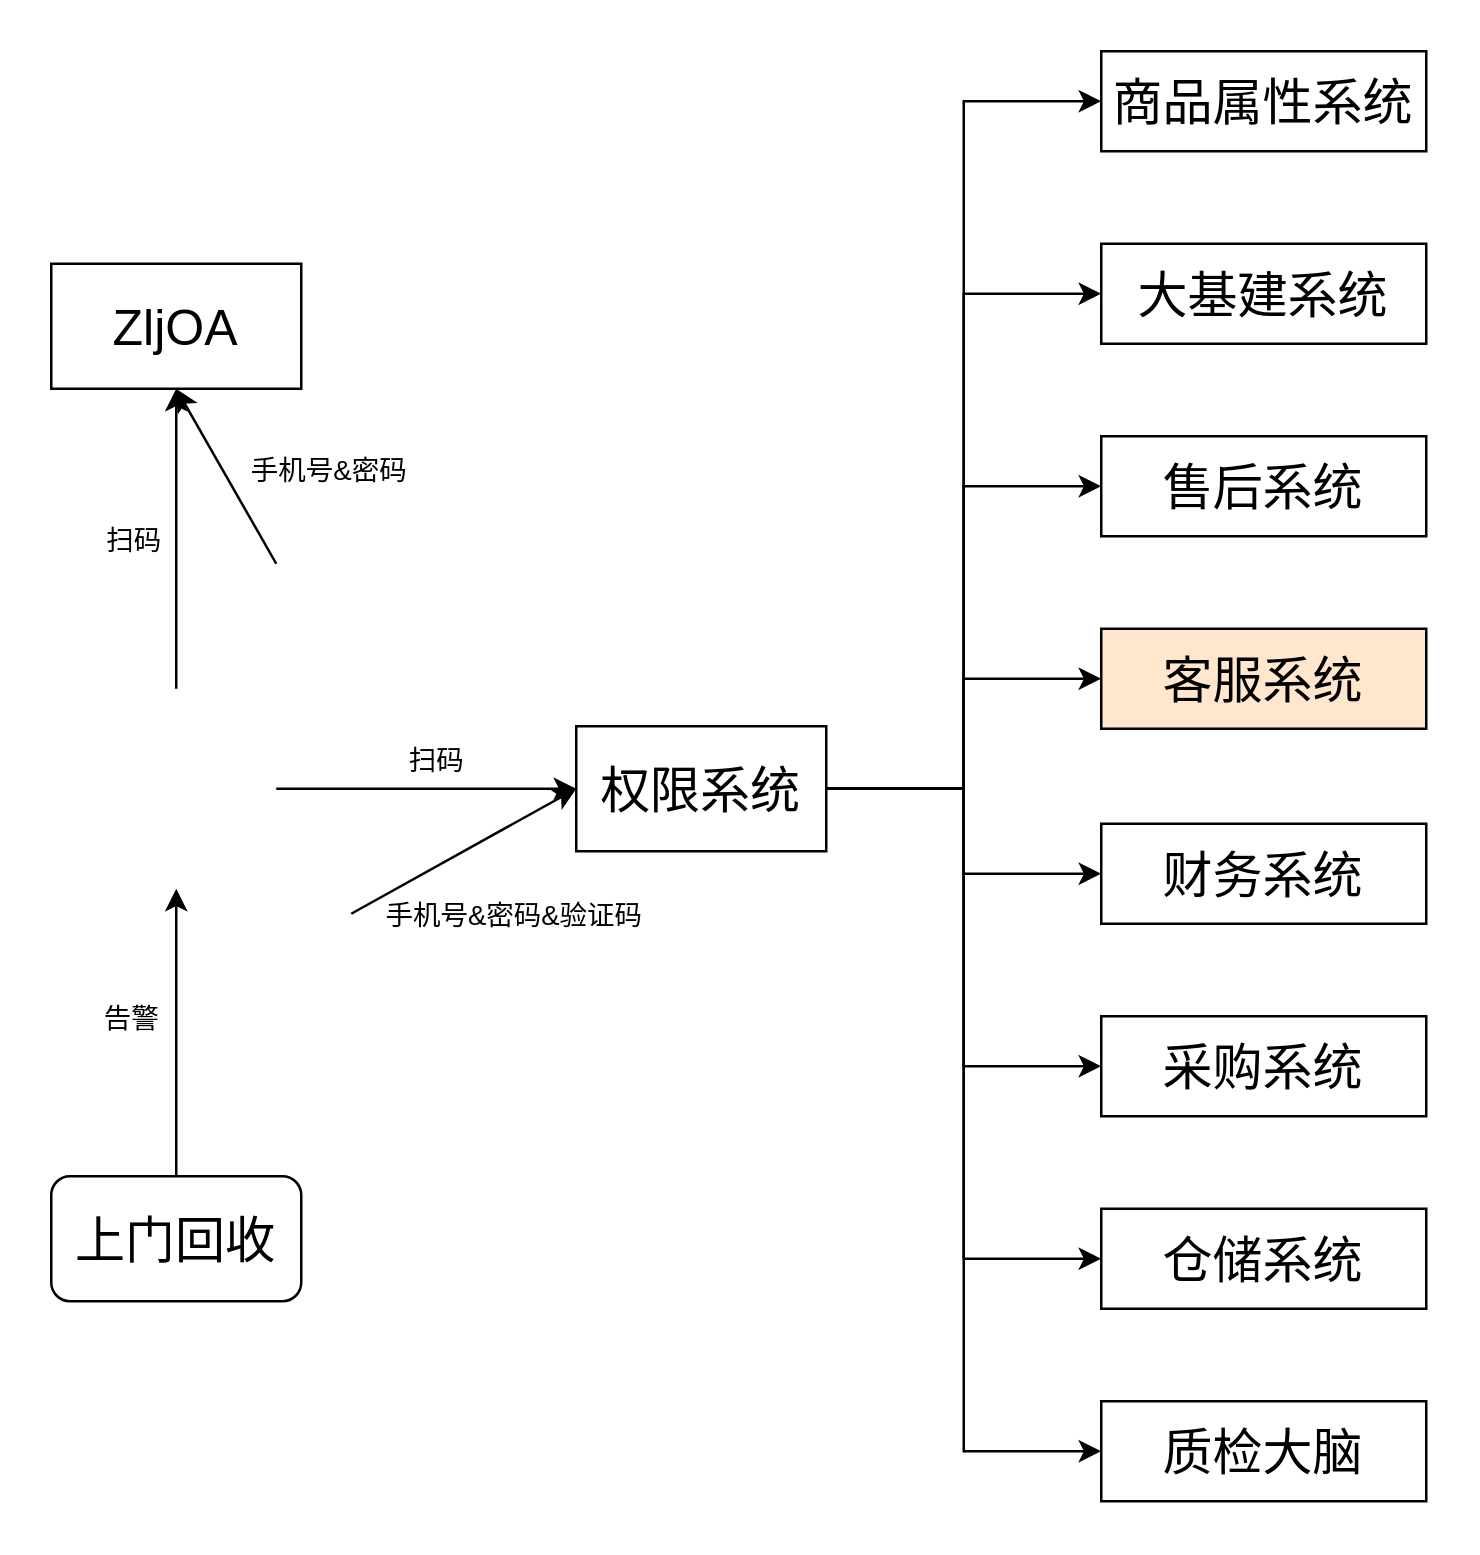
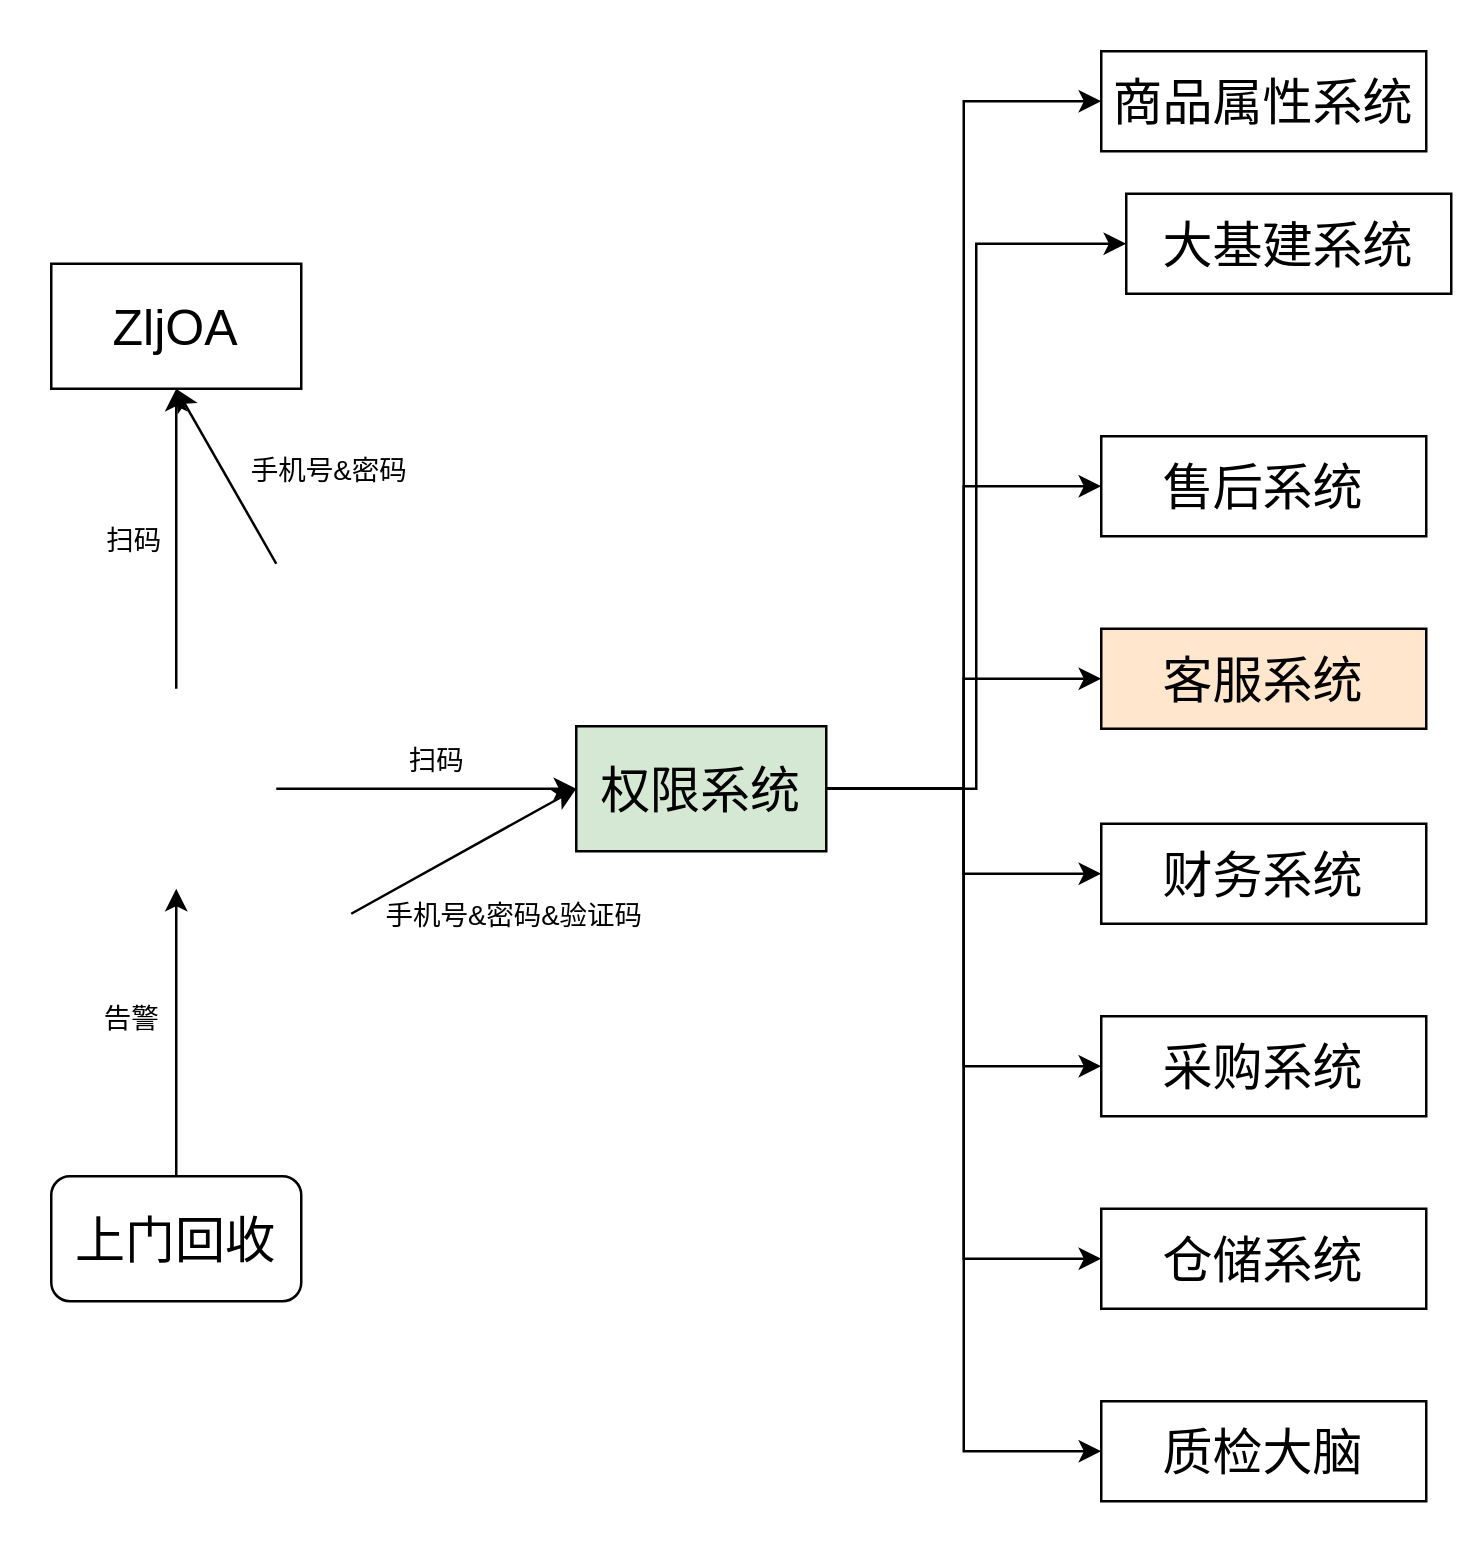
(1264, 294) -> (1289, 244)
(701, 789) -> (701, 789)
